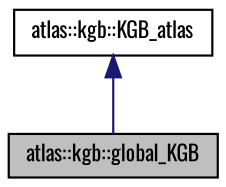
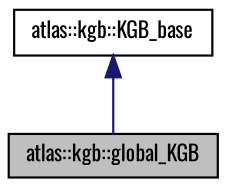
(113, 33) -> (113, 33)
